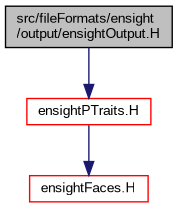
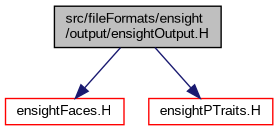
(89, 143) -> (103, 68)
